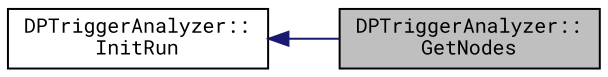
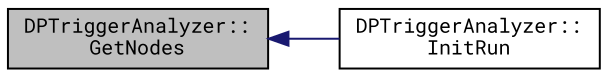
(314, 39) -> (314, 39)
